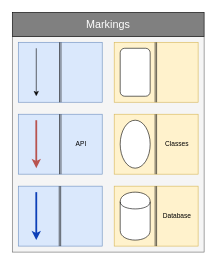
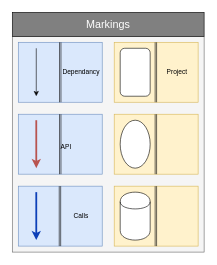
none -> (81, 72)
none -> (177, 72)
(81, 144) -> (66, 147)
(177, 144) -> none
none -> (81, 216)
(177, 216) -> none
